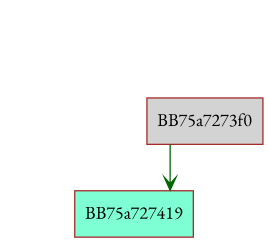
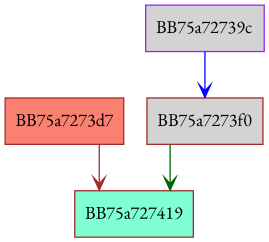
none -> (205, 28)
none -> (64, 121)
